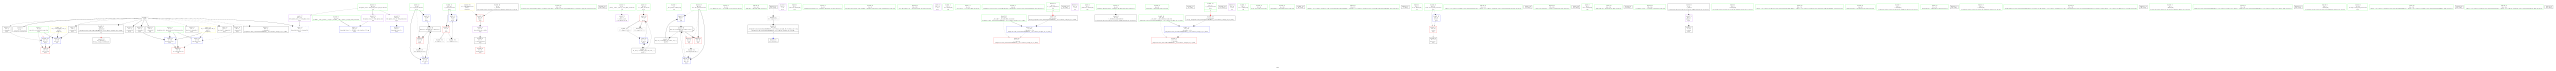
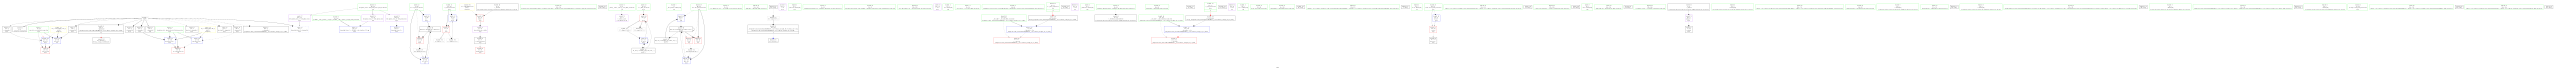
(1181, 35) -> (1181, 35)
